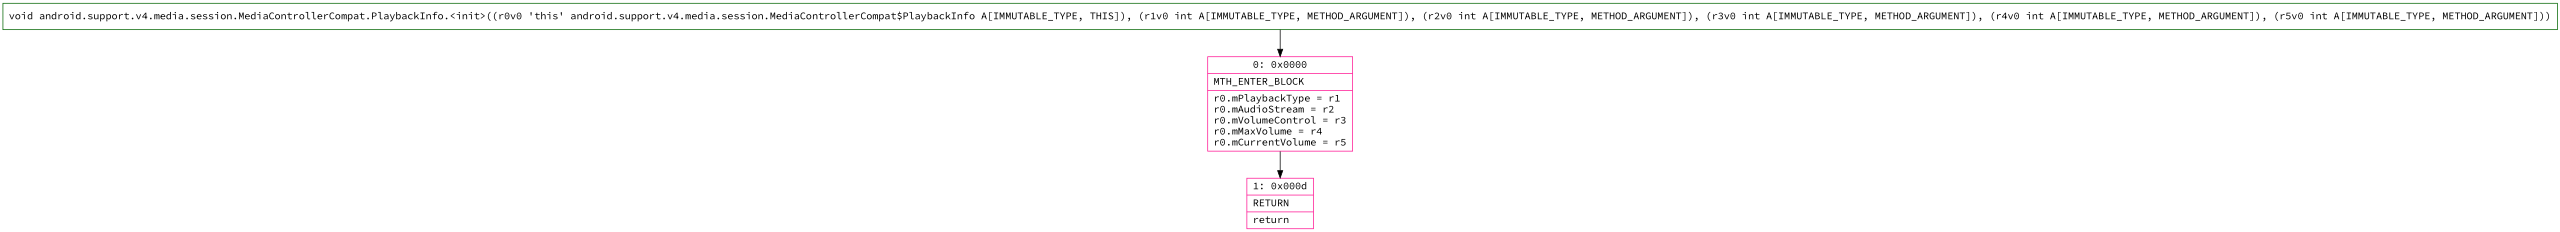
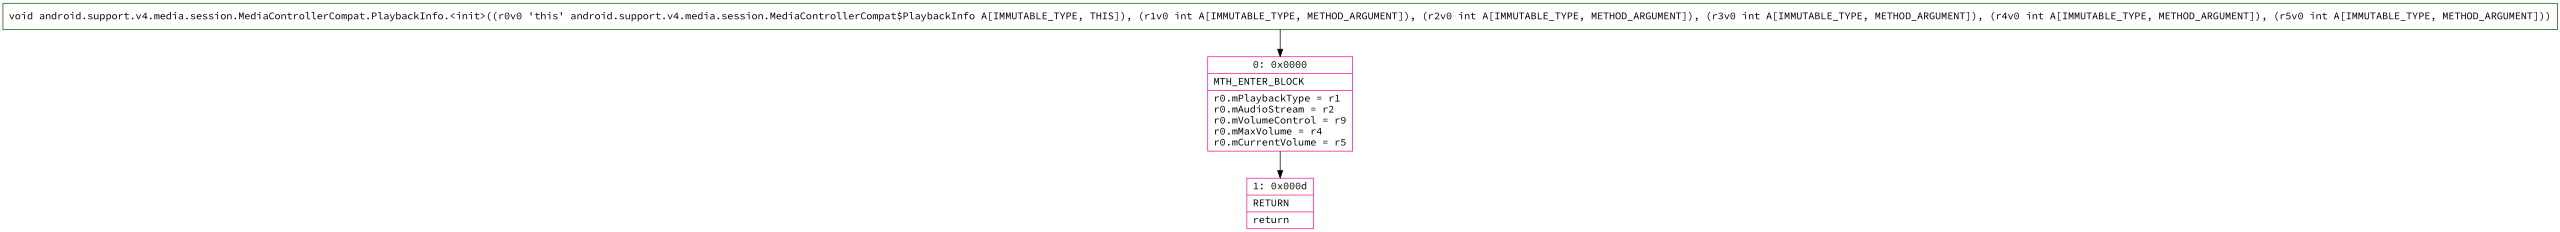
(1280, 120) -> (1280, 120)
